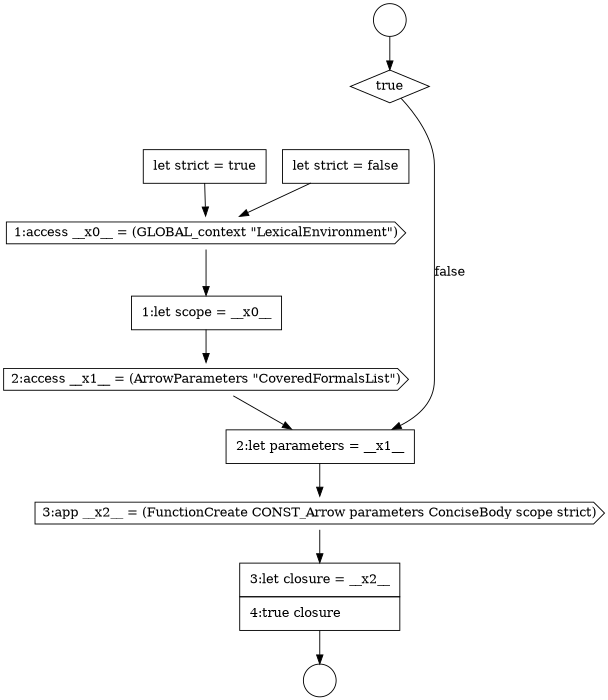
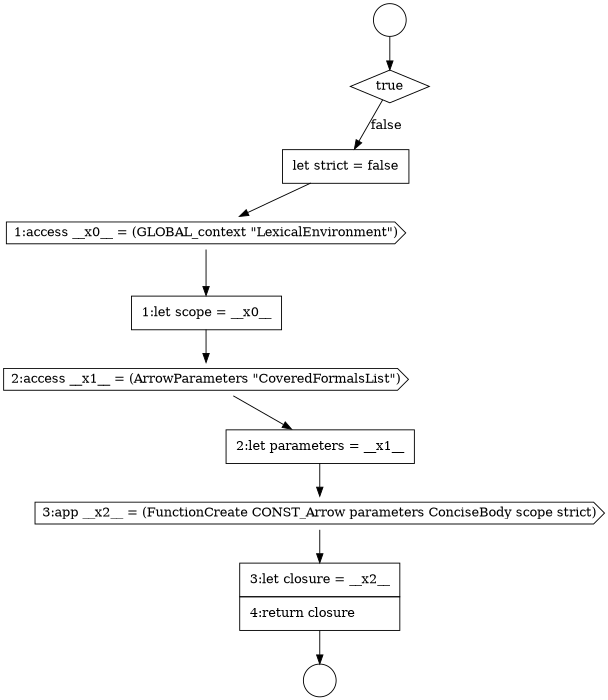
(204, 166) -> none
(434, 264) -> (371, 120)
(295, 613) -> (302, 613)
